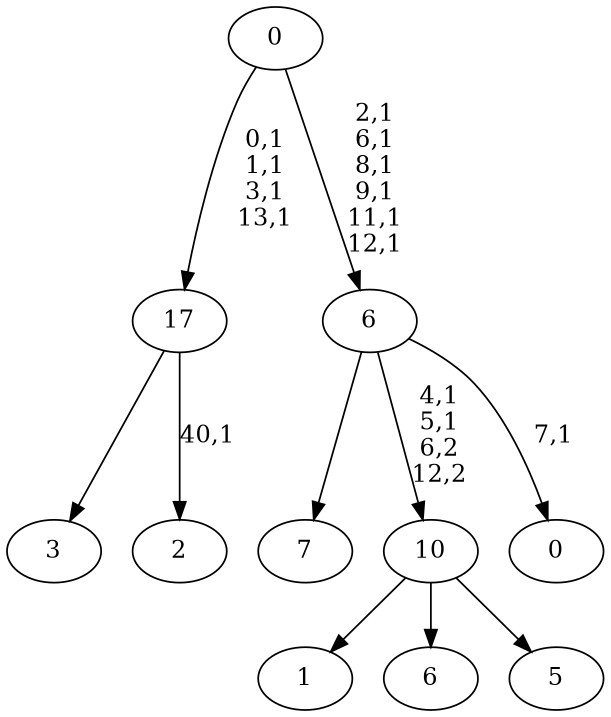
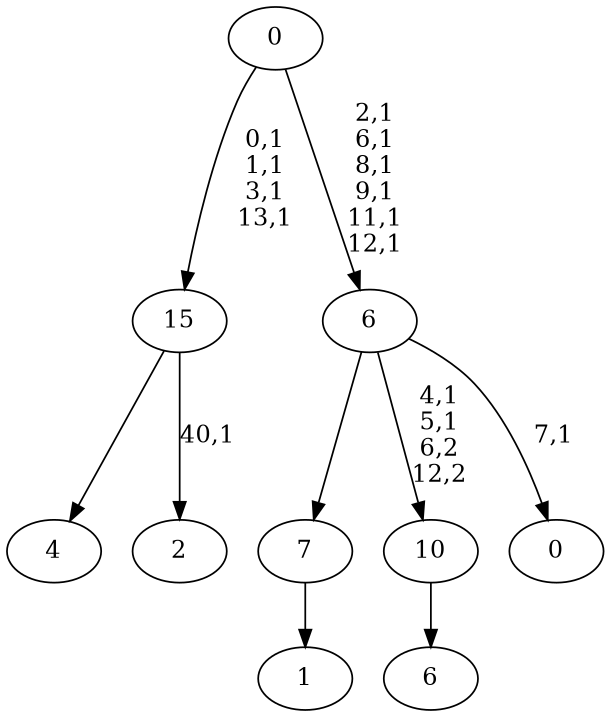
(180, 321) -> (180, 321)
(54, 551) -> (54, 551)
(374, 609) -> (305, 606)
(556, 679) -> none
